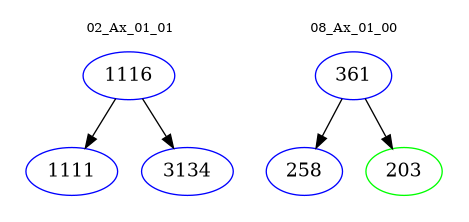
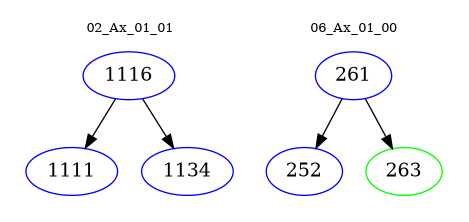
(354, 29) -> (354, 29)
(354, 76) -> (354, 76)
(187, 171) -> (187, 171)
(304, 171) -> (304, 171)
(404, 171) -> (404, 171)
